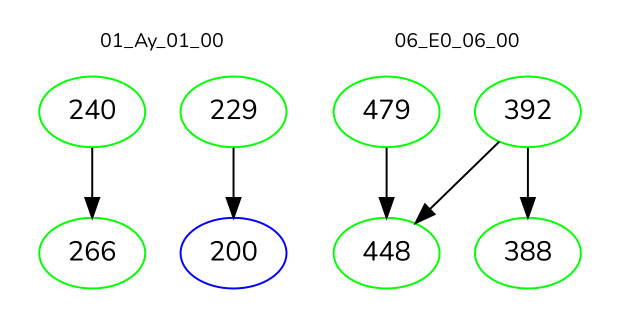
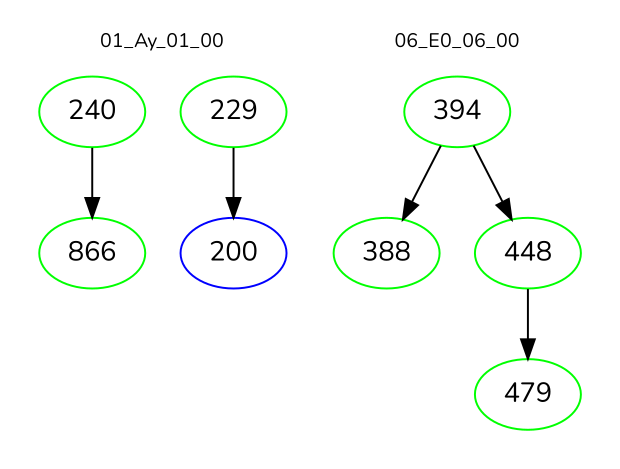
(528, 112) -> (457, 112)
(387, 173) -> (528, 314)
(92, 253) -> (92, 253)
